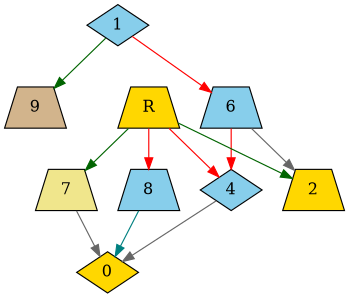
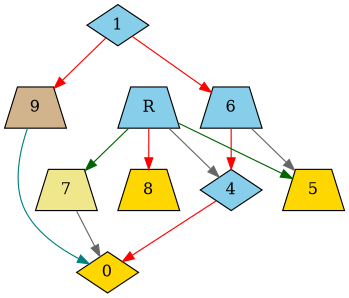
(84, 59) -> (84, 59)
(149, 108) -> (149, 108)
(190, 149) -> (190, 149)
(149, 190) -> (149, 190)
(314, 190) -> (314, 190)
(174, 228) -> (174, 228)
(130, 229) -> (23, 205)
